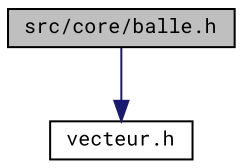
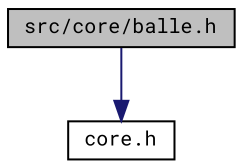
(121, 140) -> (121, 140)
